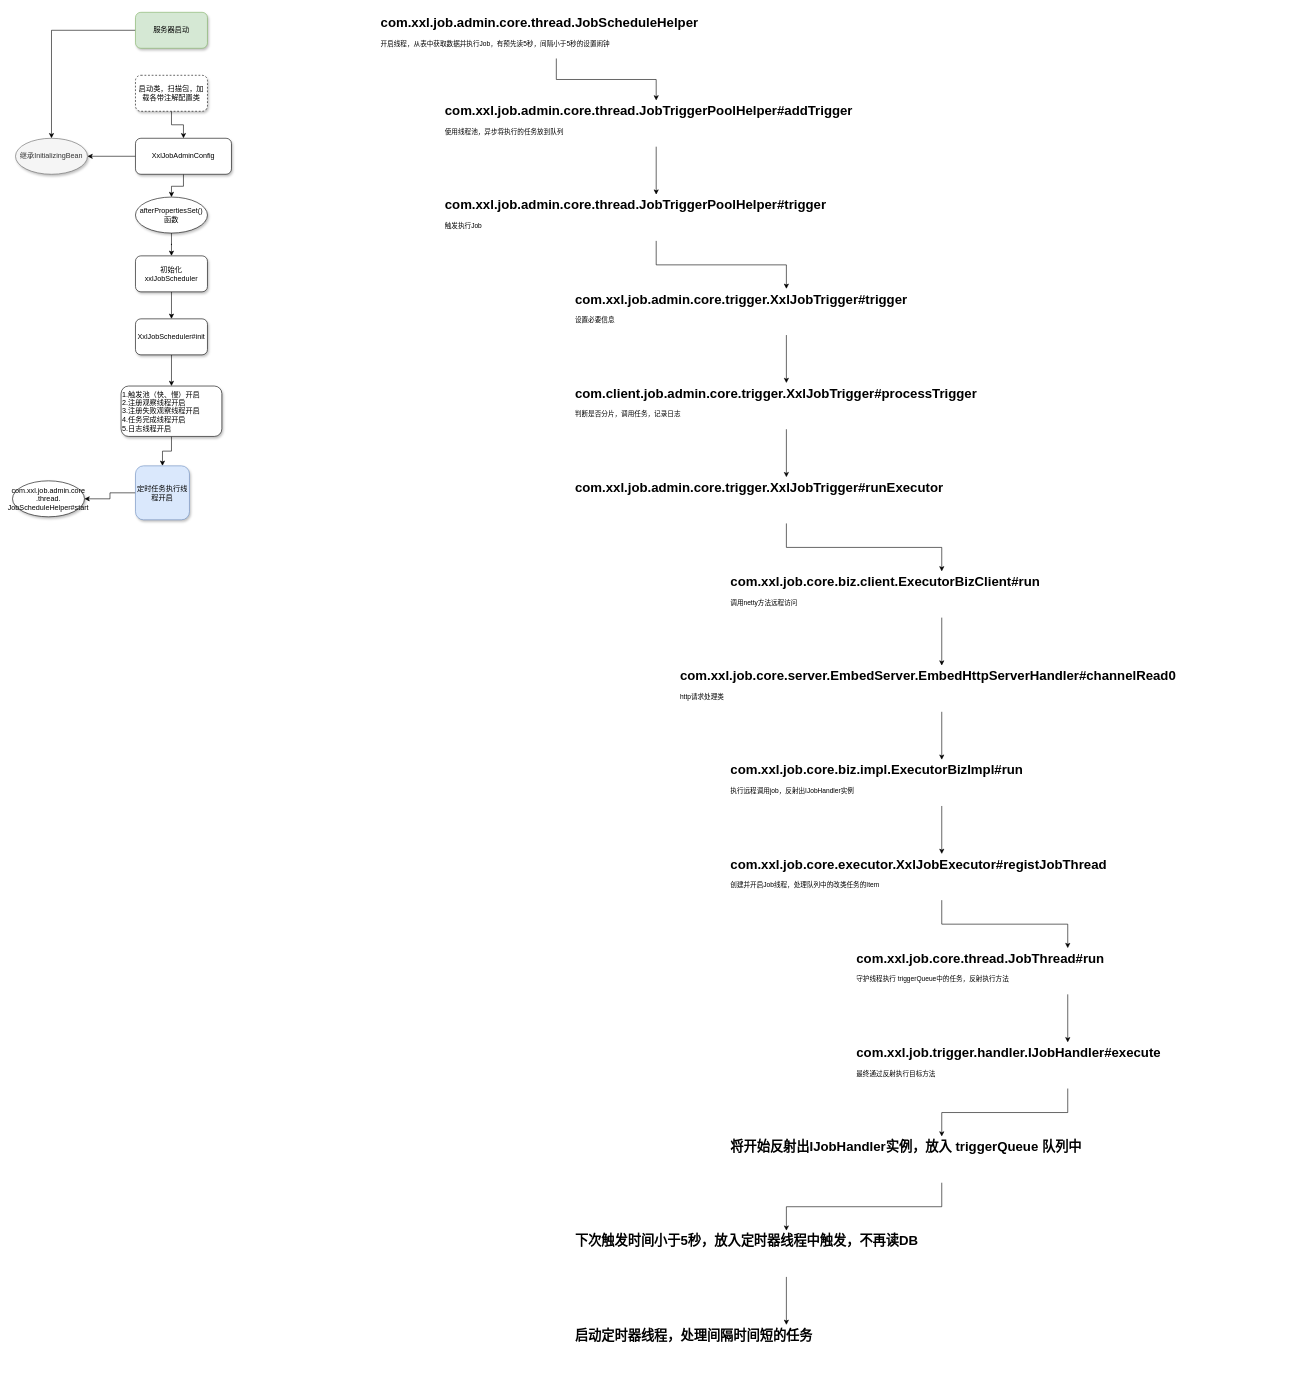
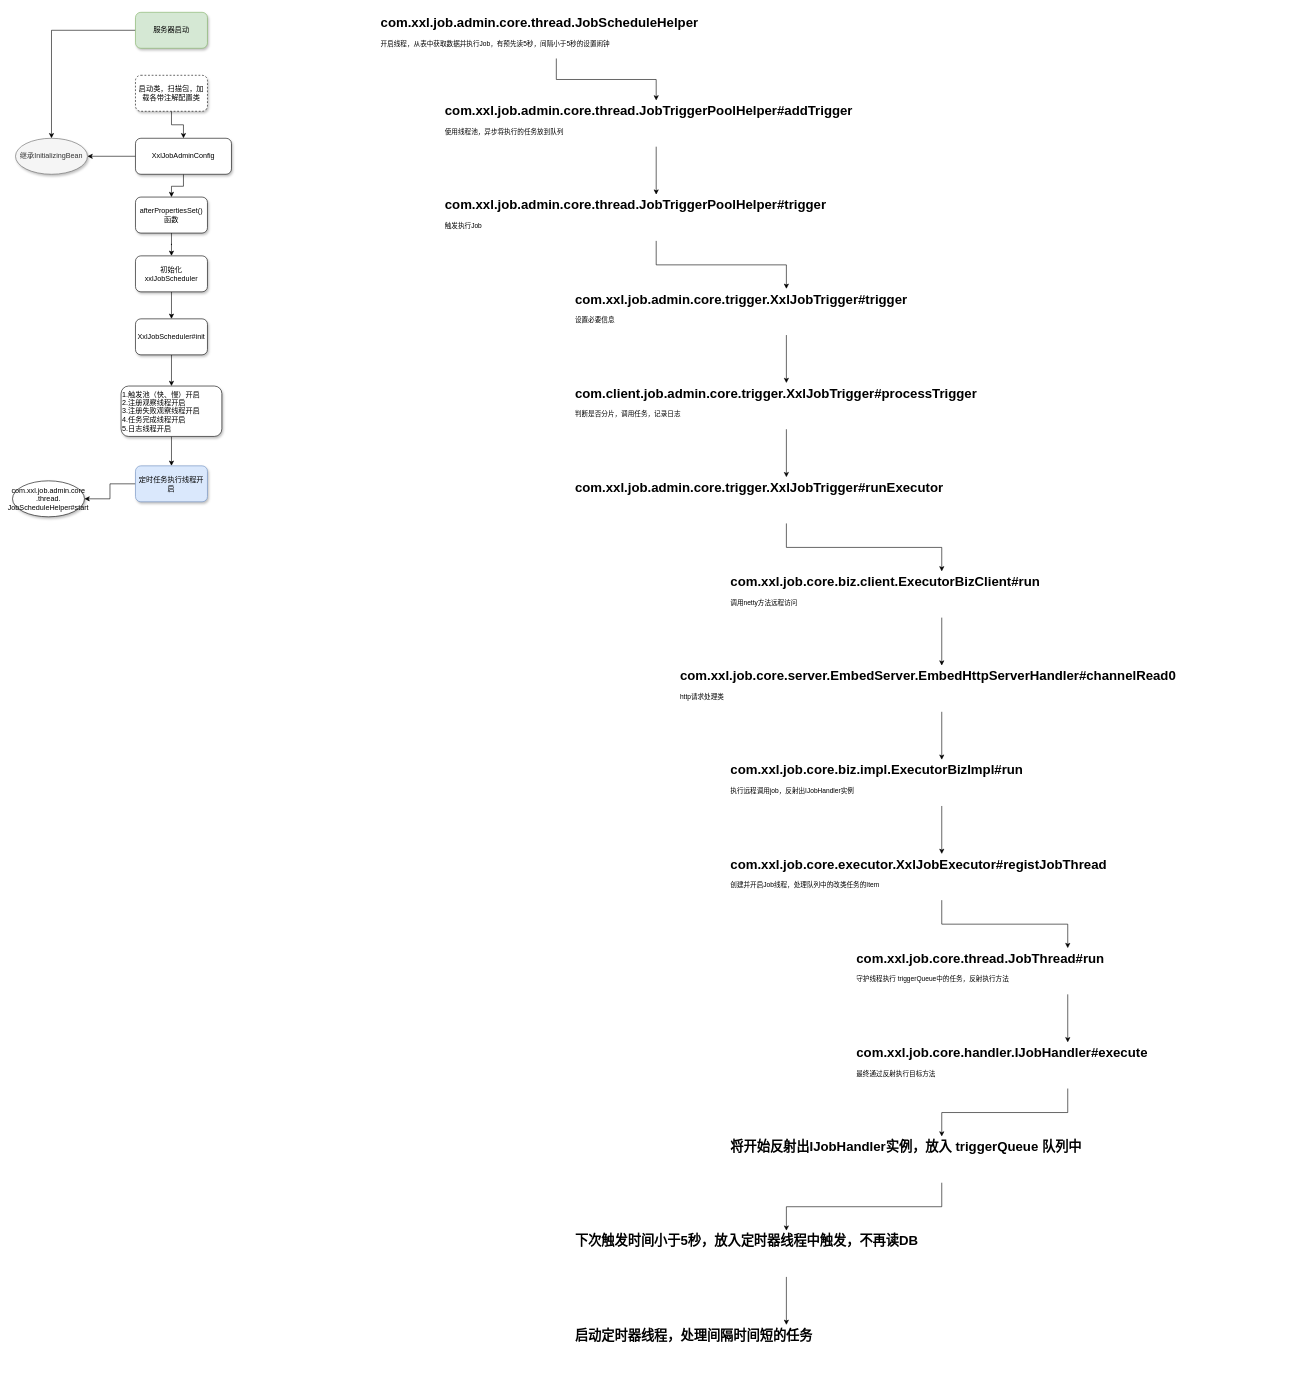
(171, 215) -> (171, 215)
(162, 493) -> (171, 484)
(936, 1044) -> (931, 1044)
